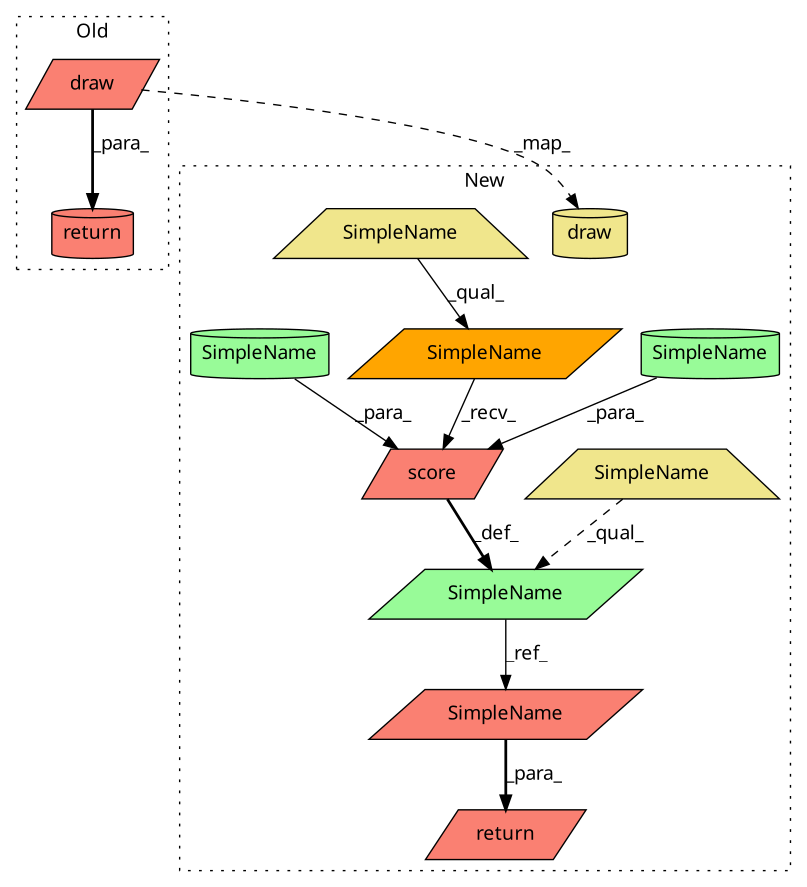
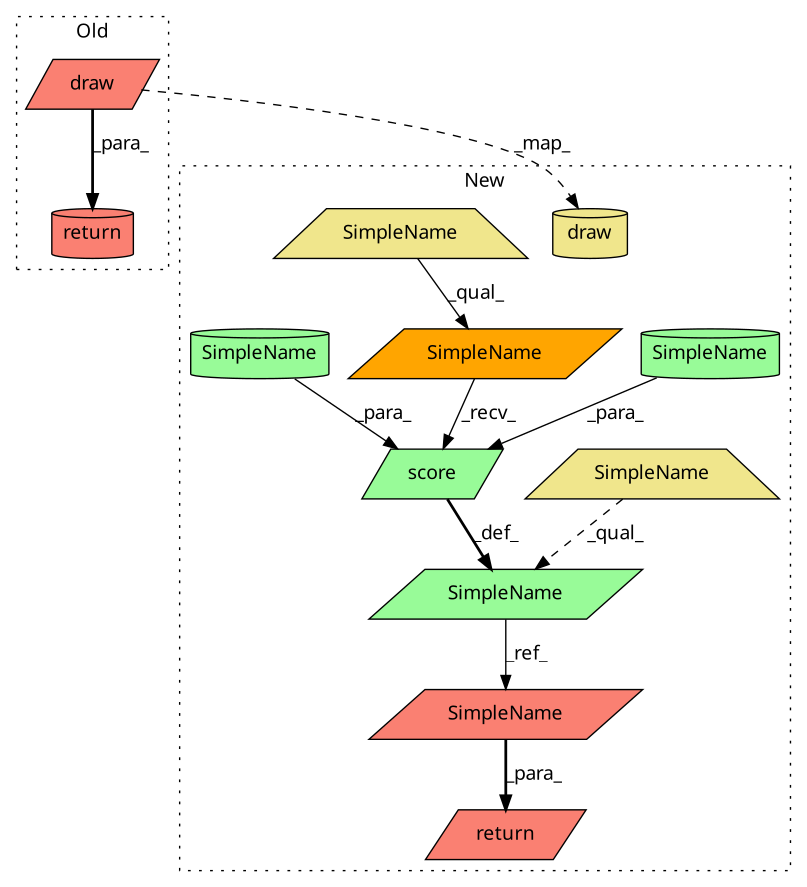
(433, 474) -> (433, 474)
